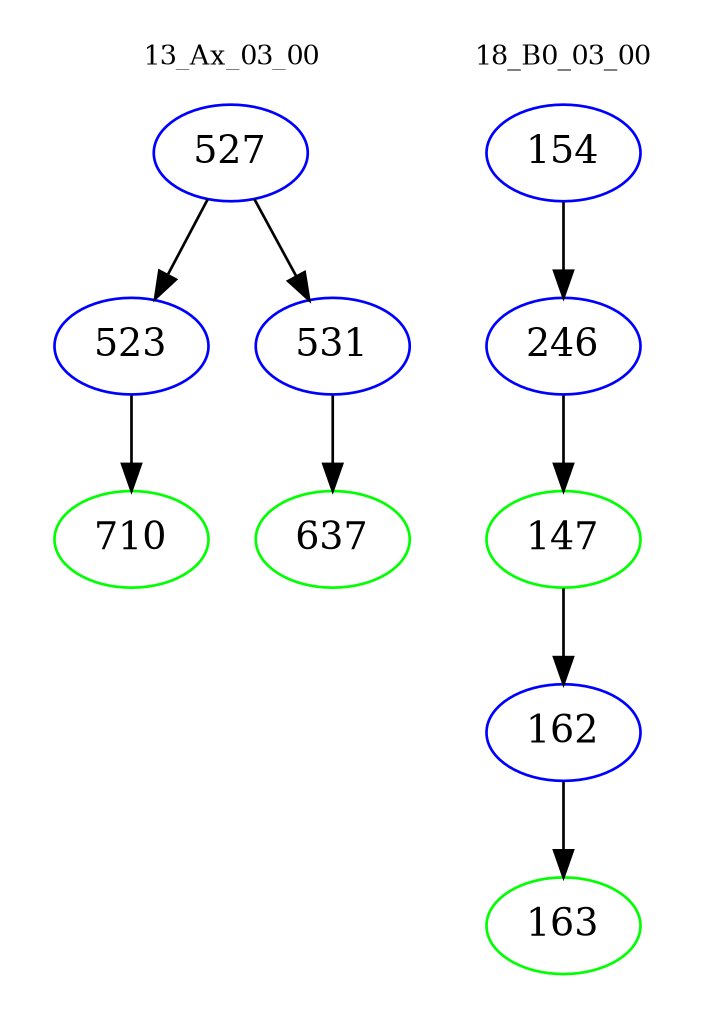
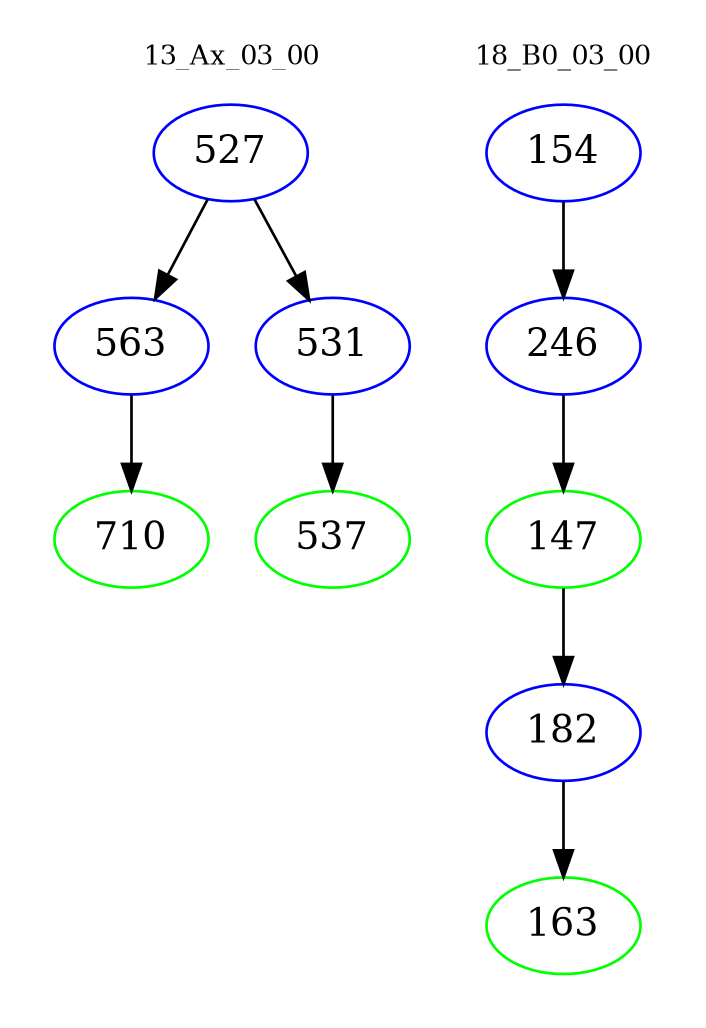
(131, 346) -> (131, 346)
(333, 539) -> (333, 539)
(564, 733) -> (564, 733)
